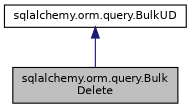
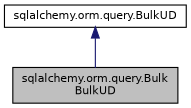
(95, 85) -> (95, 85)
